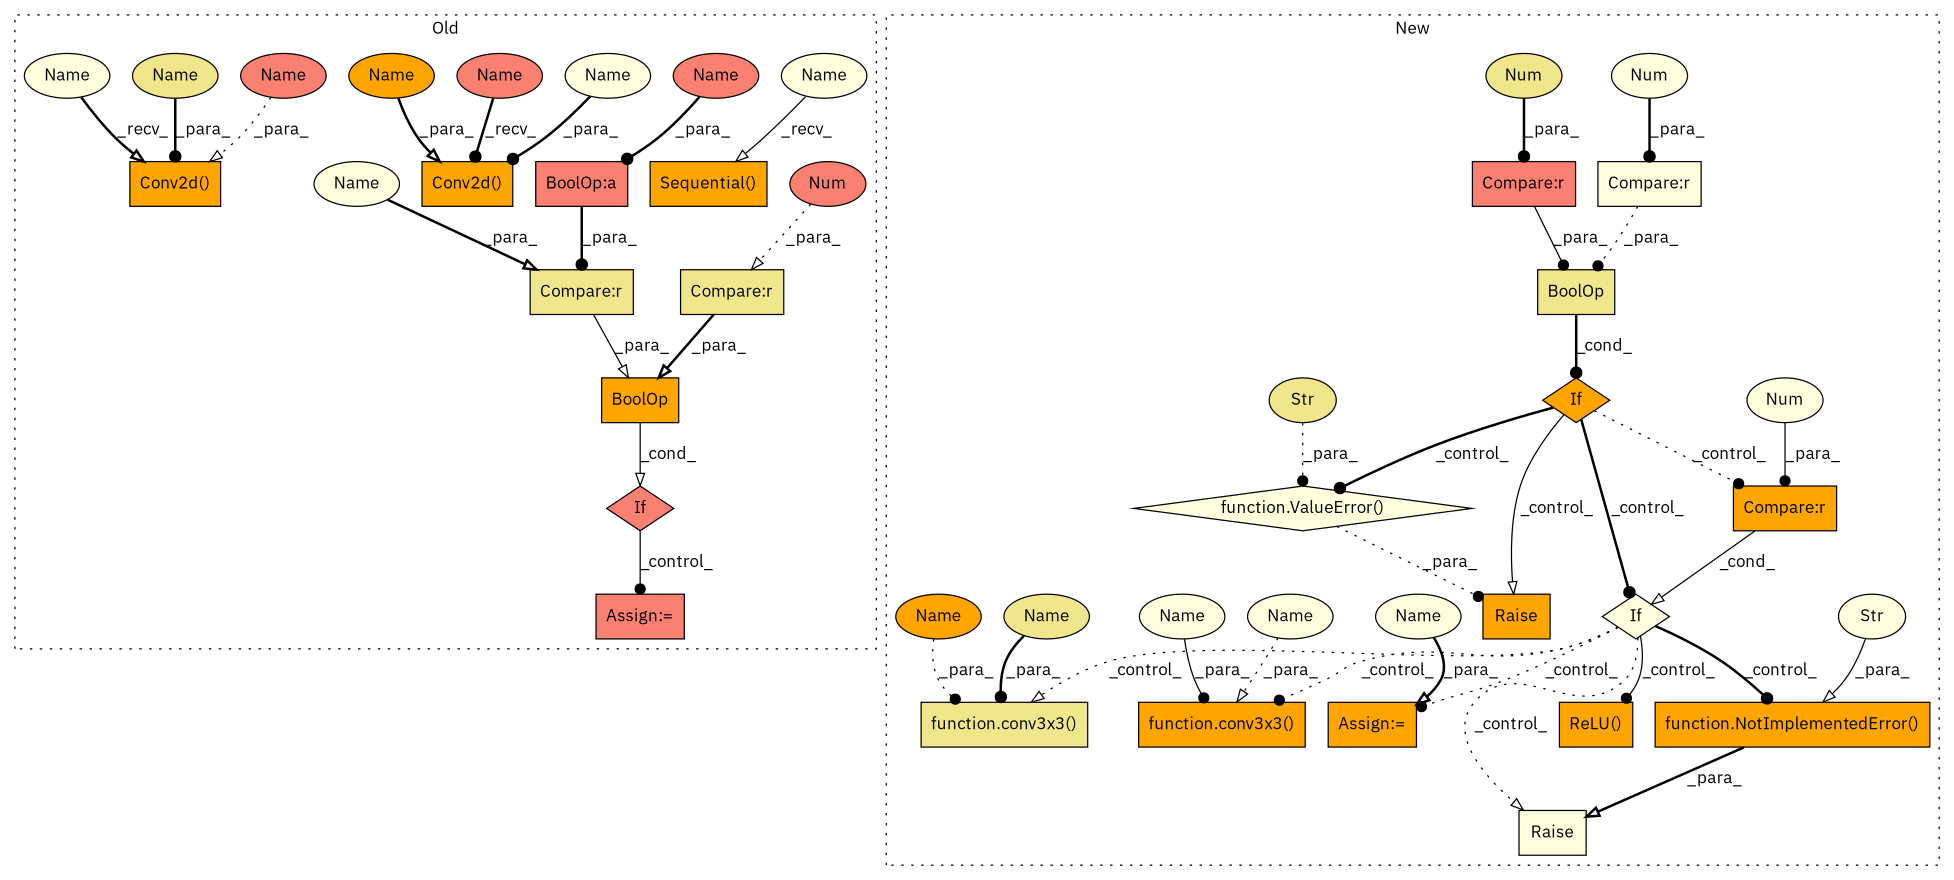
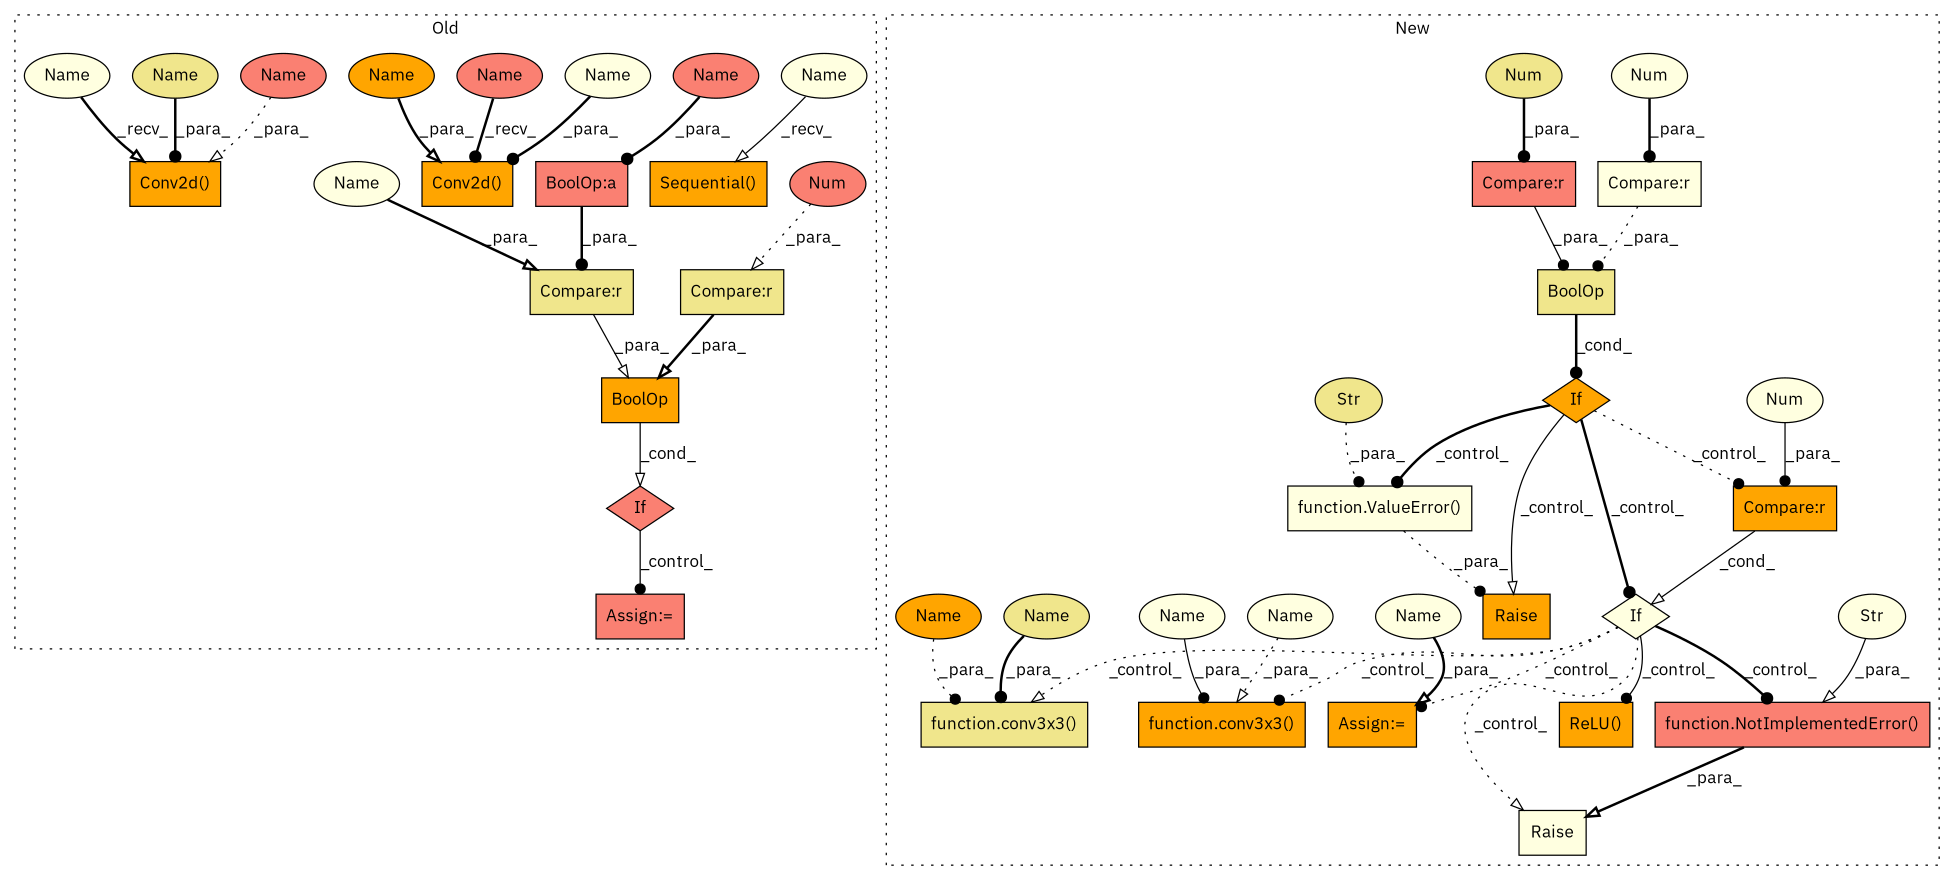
(1303, 508) -> (1380, 508)
(1792, 725) -> (1792, 725)
